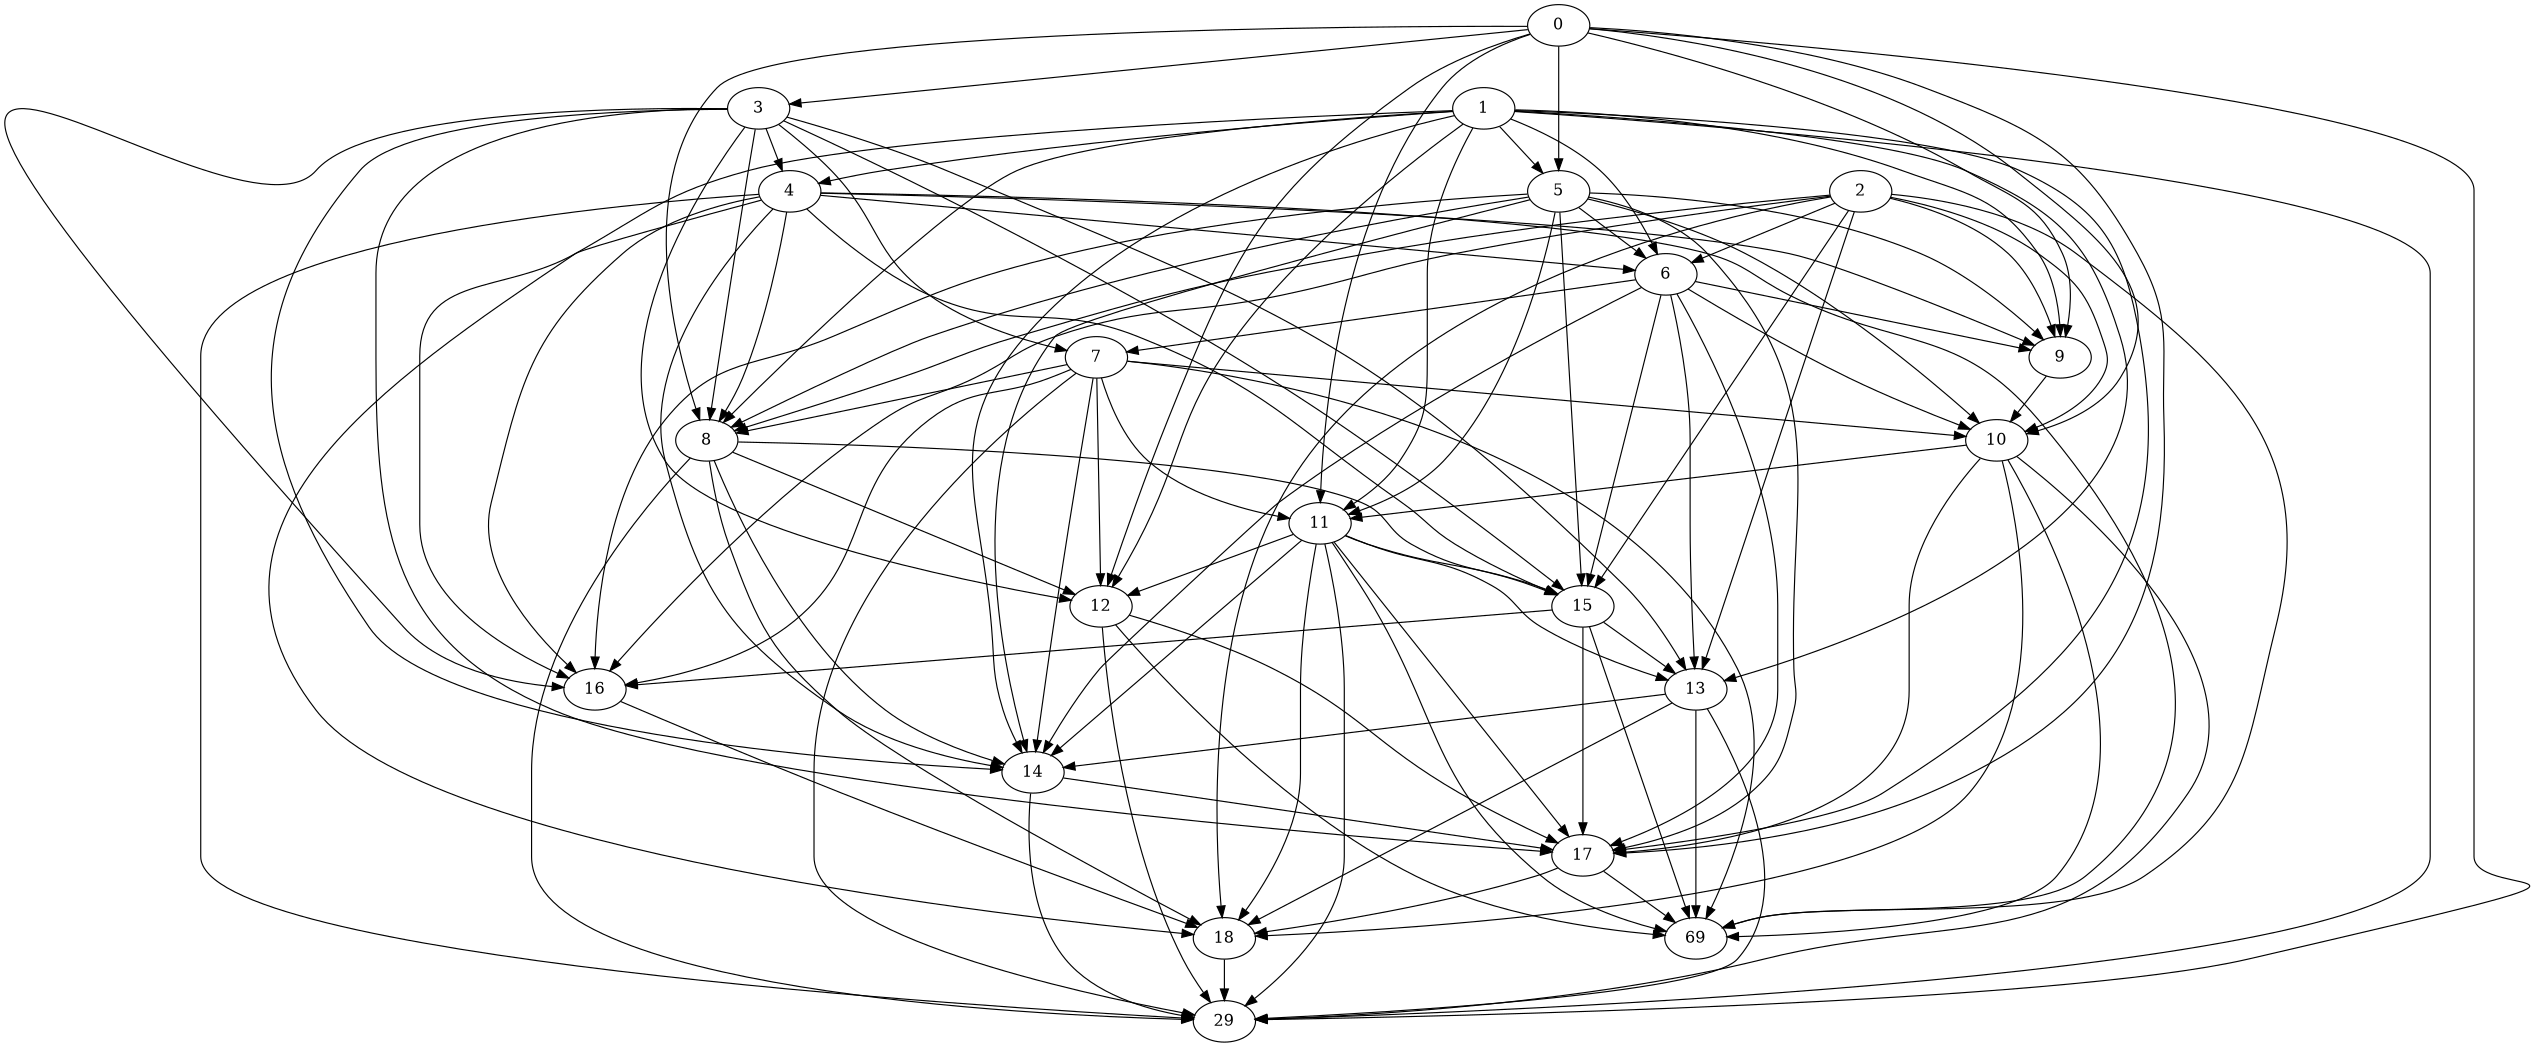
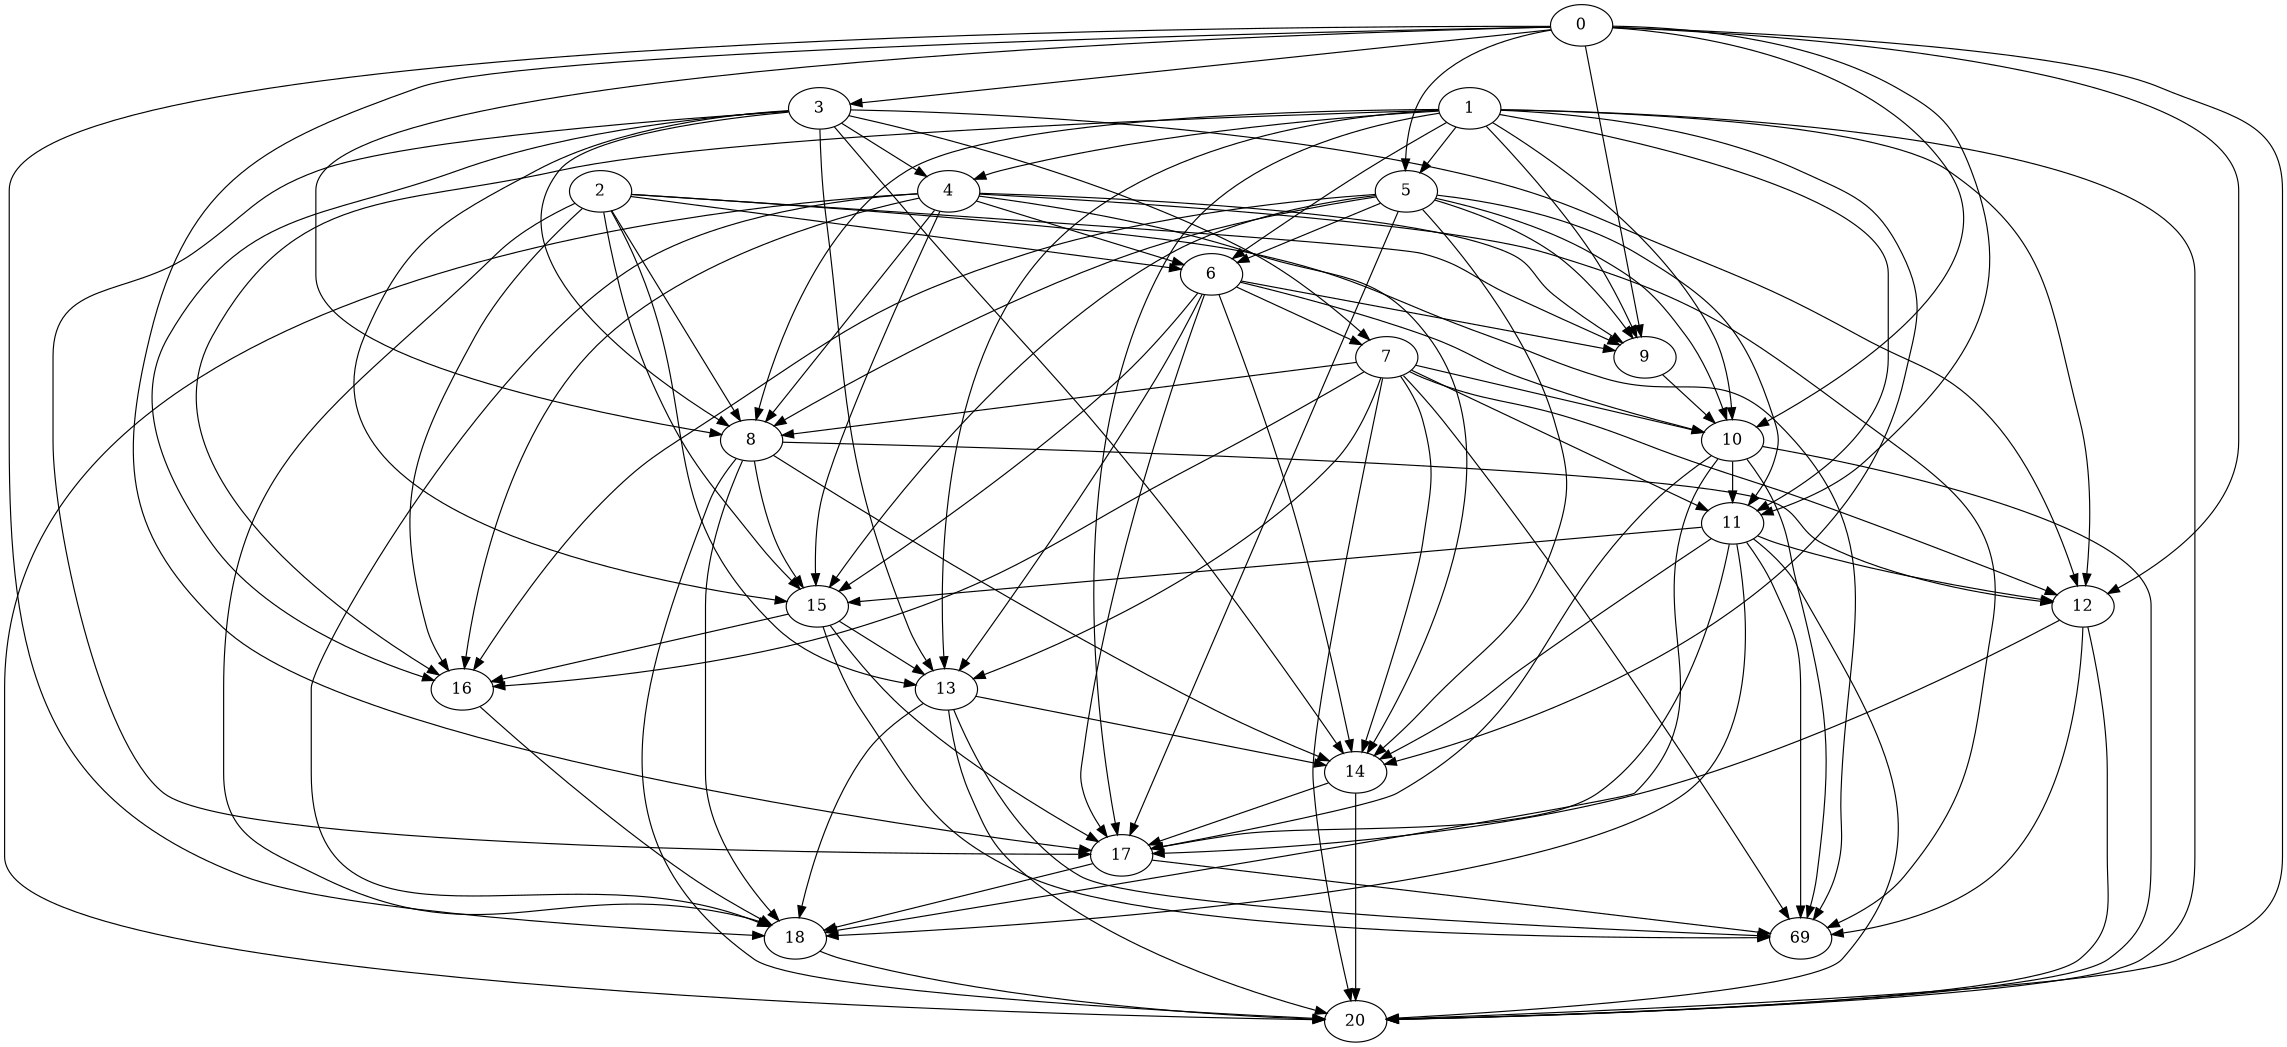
none -> (121, 122)
(2060, 270) -> (1650, 248)
(1506, 596) -> (1222, 554)
(1224, 1021) -> (1356, 1021)
